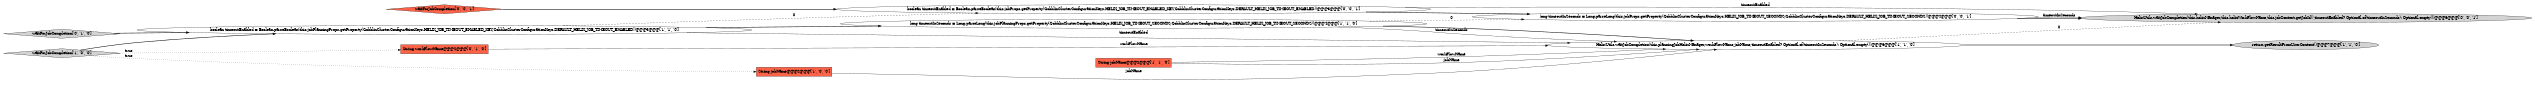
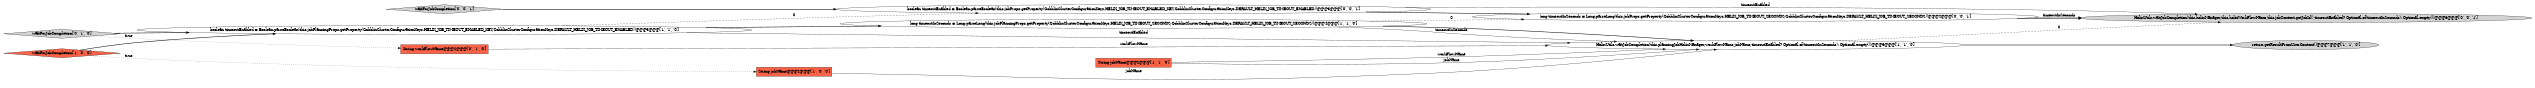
(444, 9) -> (444, 9)
(258, 52) -> (245, 43)
(62, 53) -> (62, 53)
